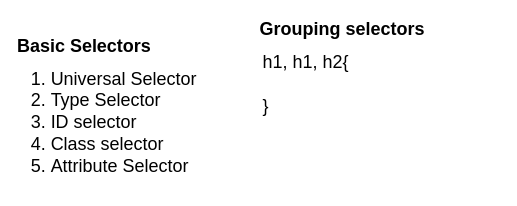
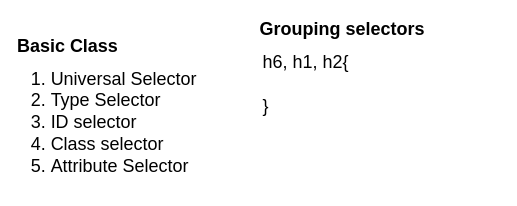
(85, 47) -> (65, 47)
(309, 84) -> (309, 84)
